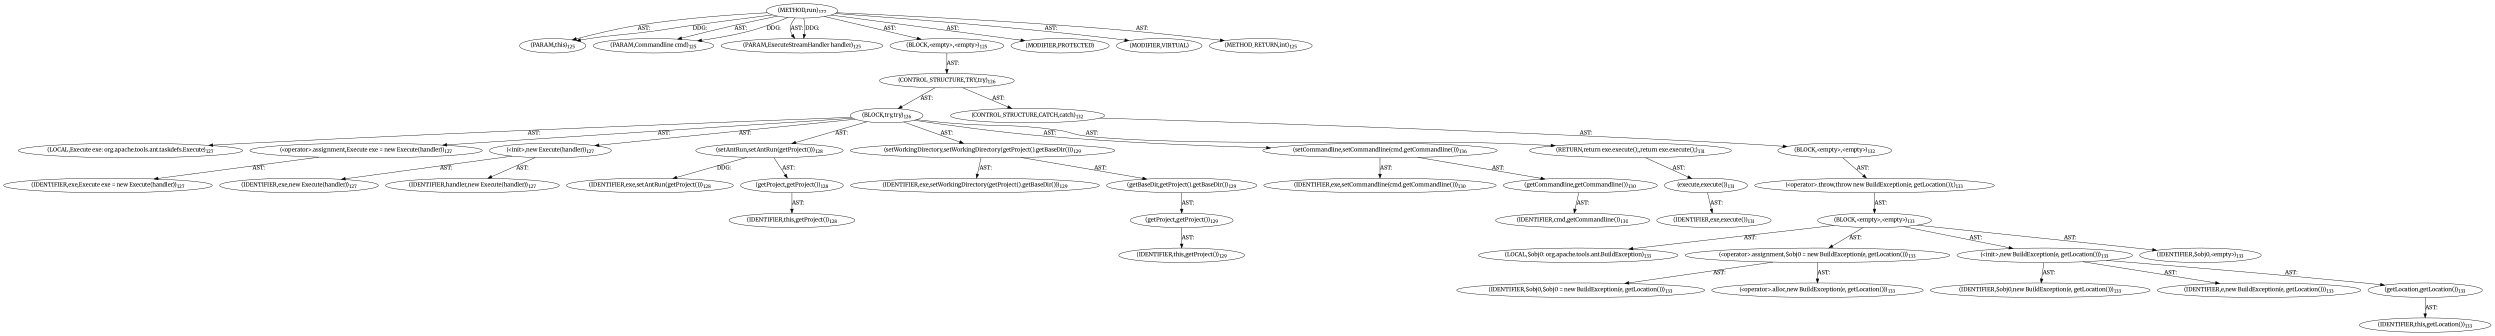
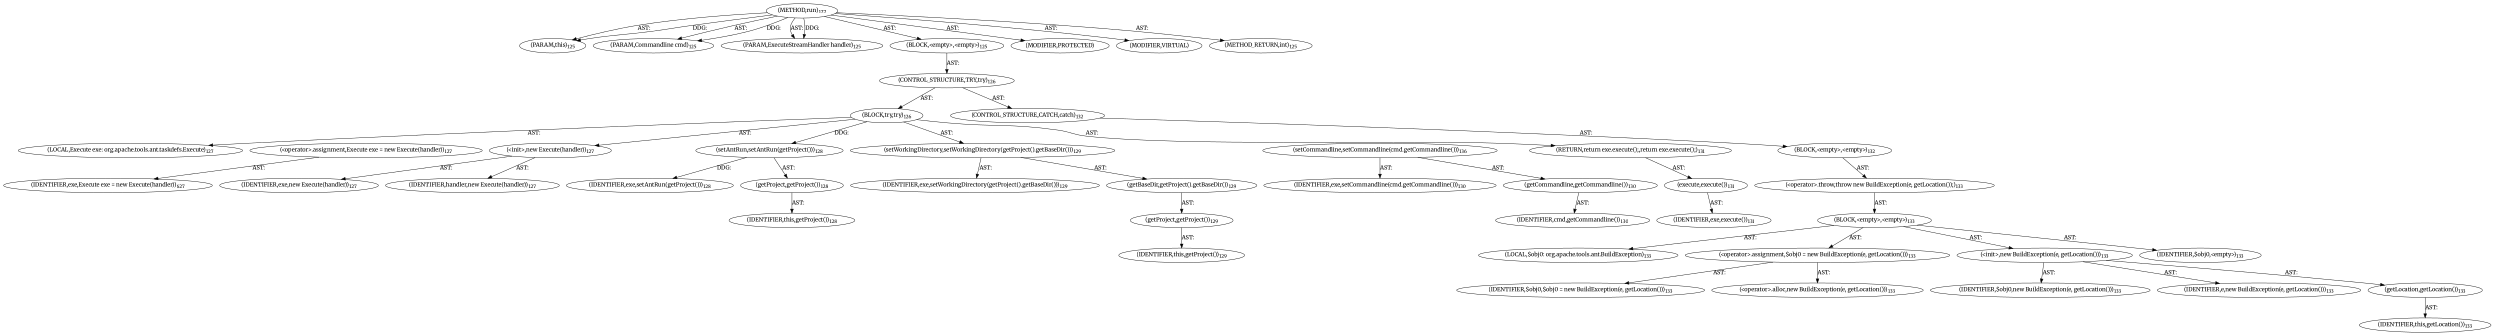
(650, 132) -> none
(842, 133) -> (842, 133)
(1090, 140) -> none
(181, 185) -> (181, 185)
